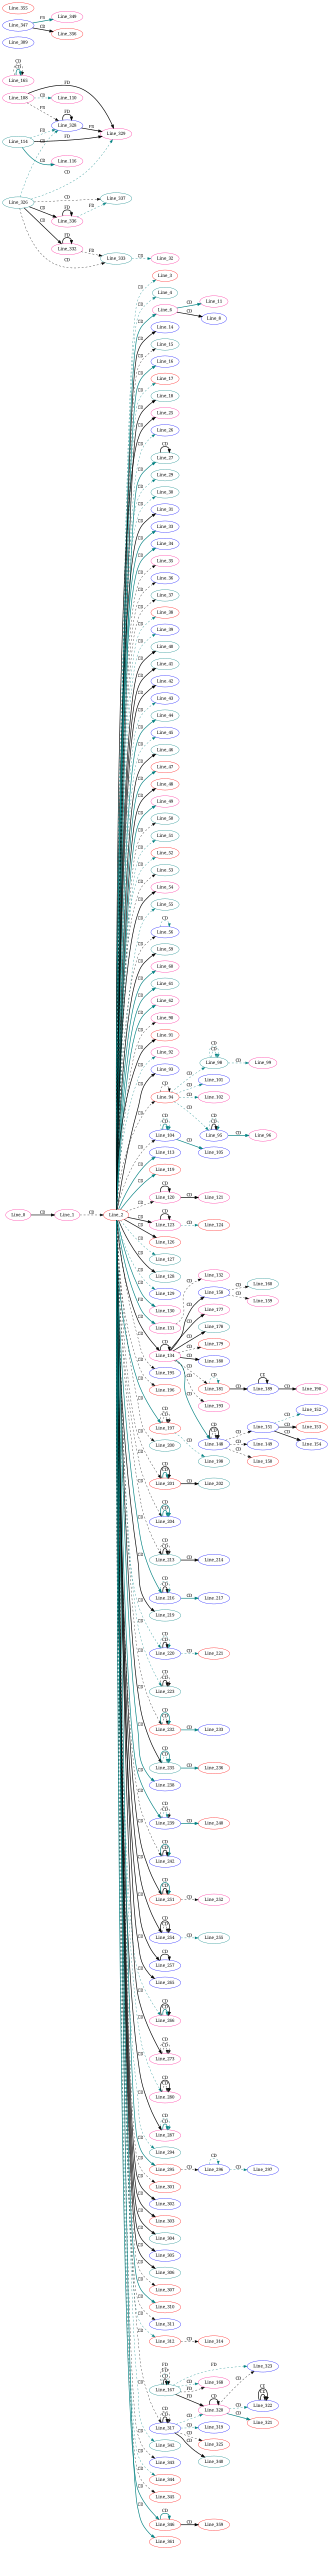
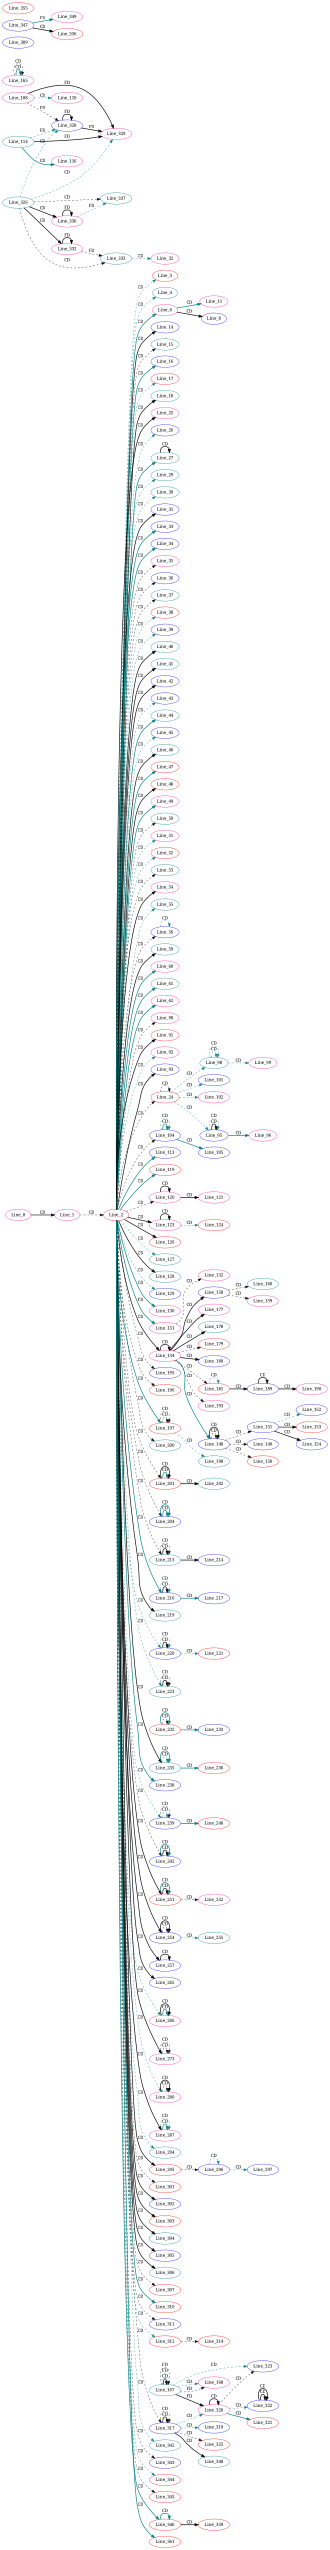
(165, 836) -> (165, 836)
(165, 1097) -> (165, 1097)
(122, 1521) -> (122, 1521)
(132, 1599) -> none
(122, 1695) -> (122, 1695)
